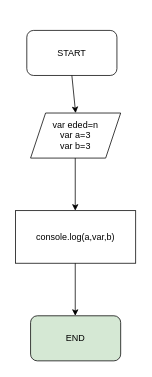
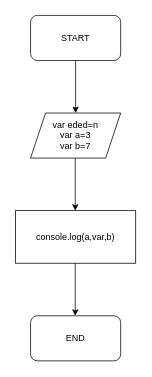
(72, 53) -> (75, 38)
(75, 135) -> (75, 135)
(75, 338) -> (75, 338)
